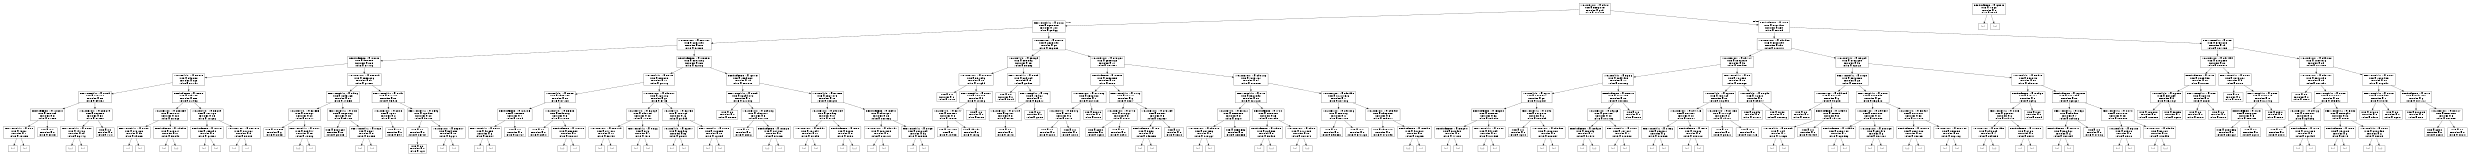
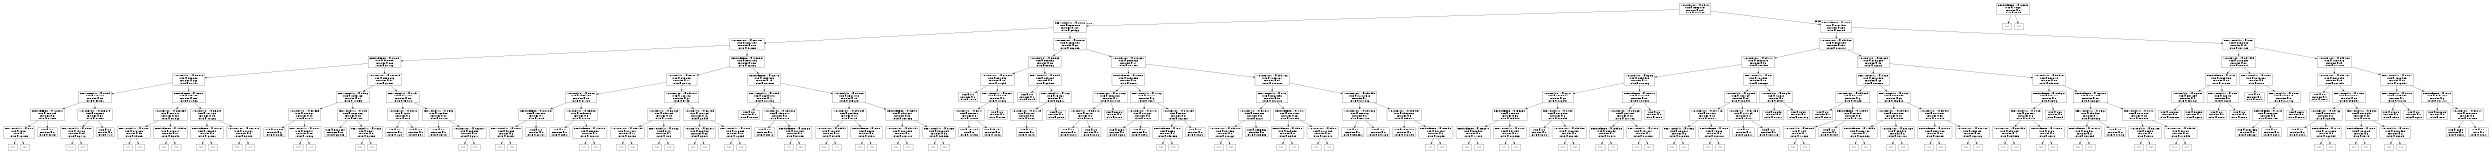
(19, 132) -> (19, 132)
(2457, 132) -> (2478, 132)
(417, 140) -> (399, 123)
